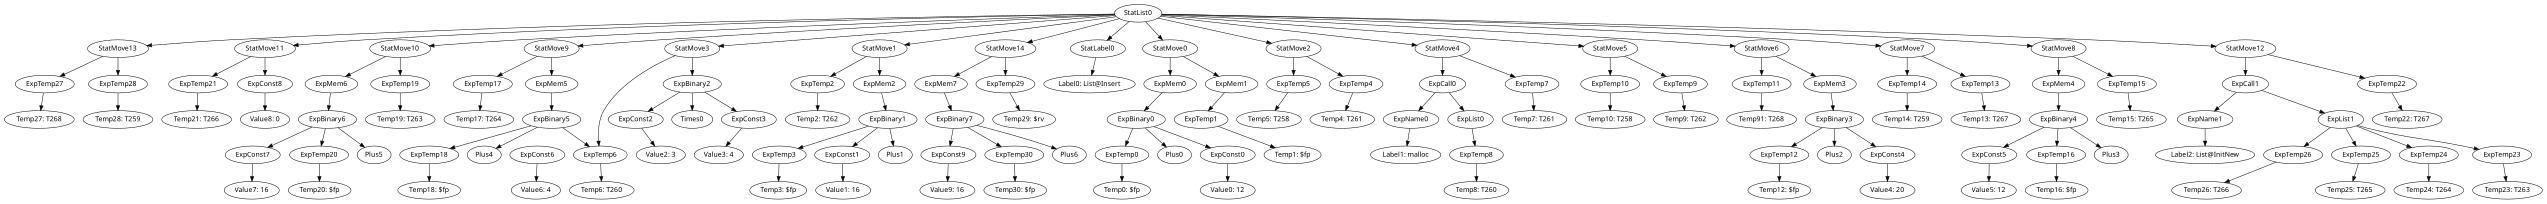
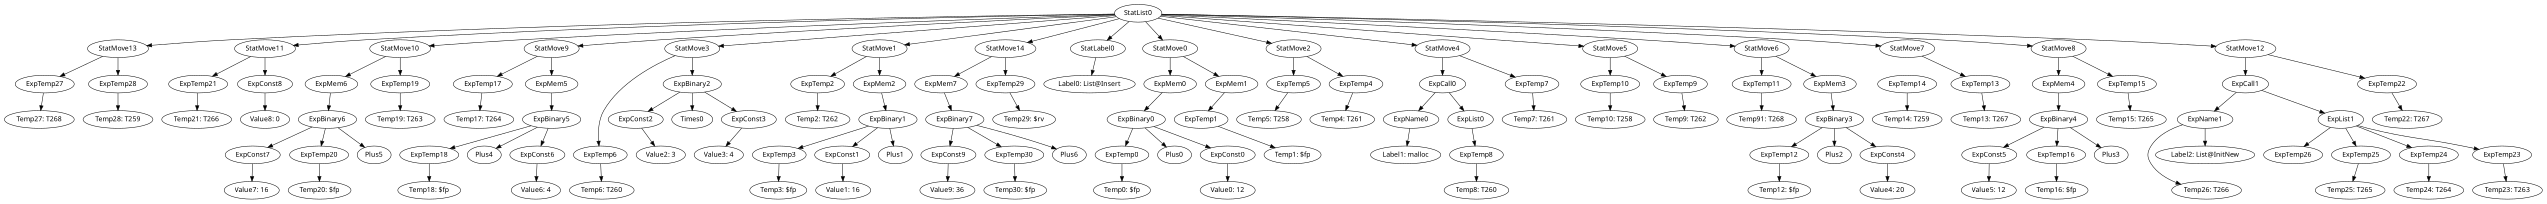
(1907, 64) -> none
(574, 136) -> (546, 135)
(2253, 171) -> (2148, 151)
(947, 190) -> (947, 190)
